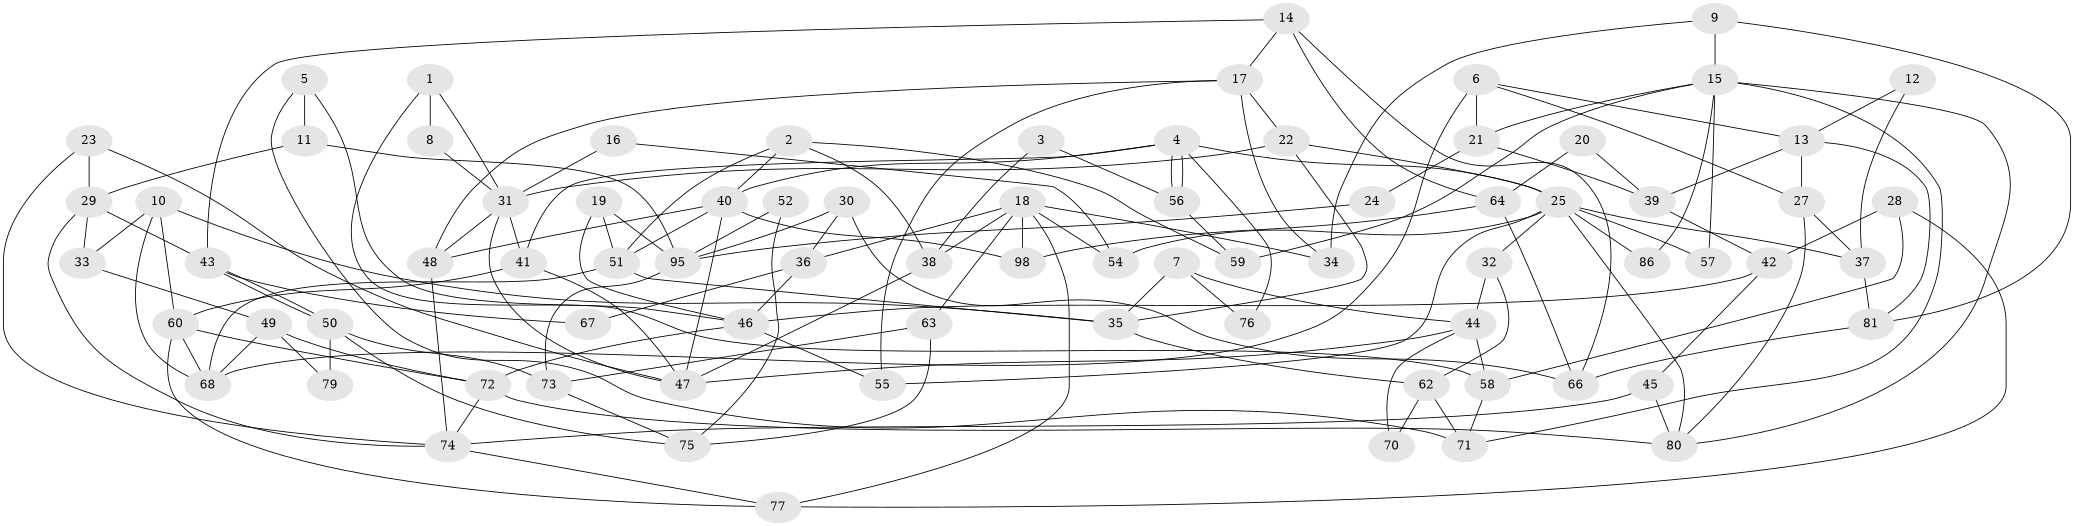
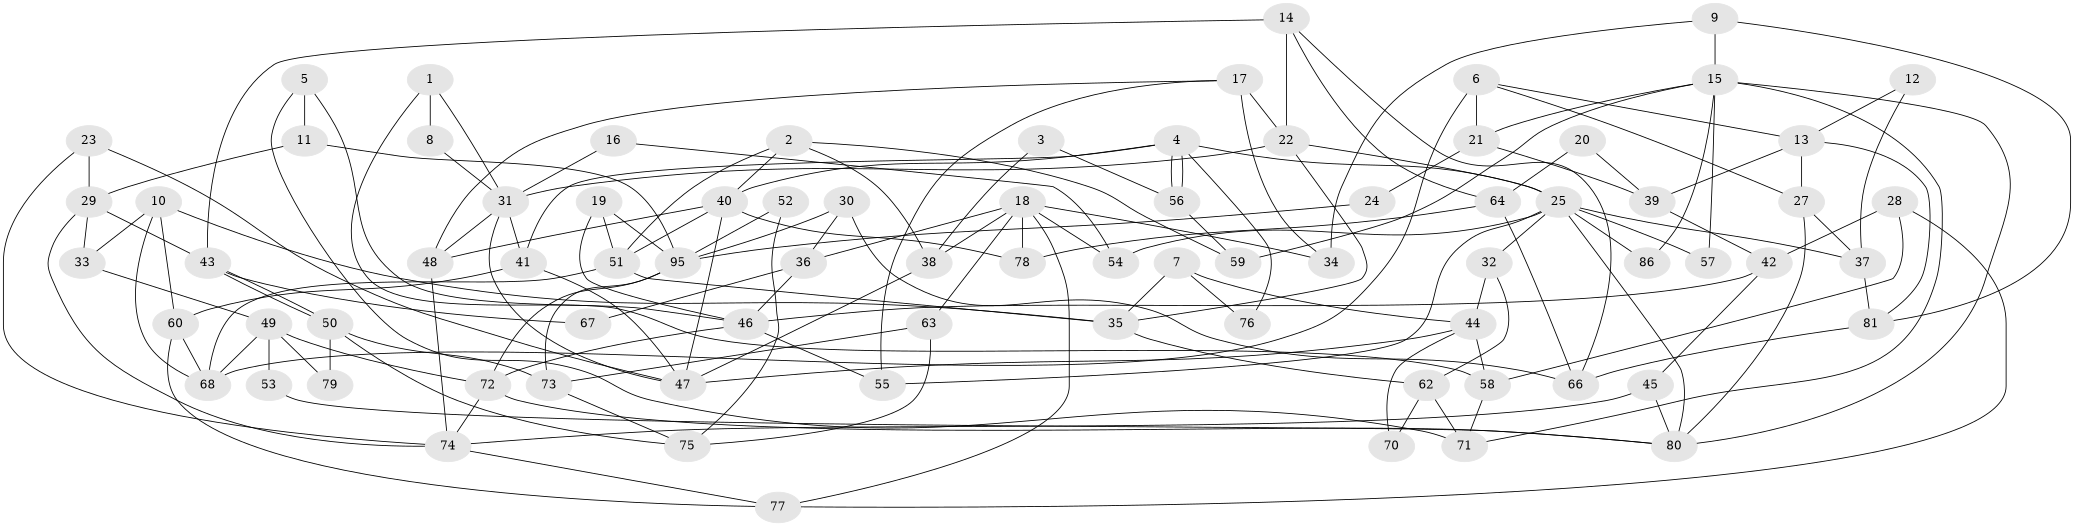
(1263, 49) -> (1286, 80)
(1023, 263) -> (1023, 263)
(311, 354) -> (540, 310)
none -> (269, 385)
